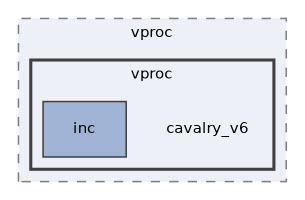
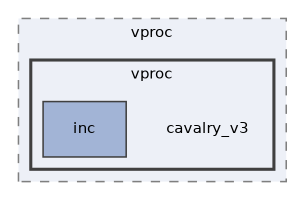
(208, 129) -> (208, 129)
